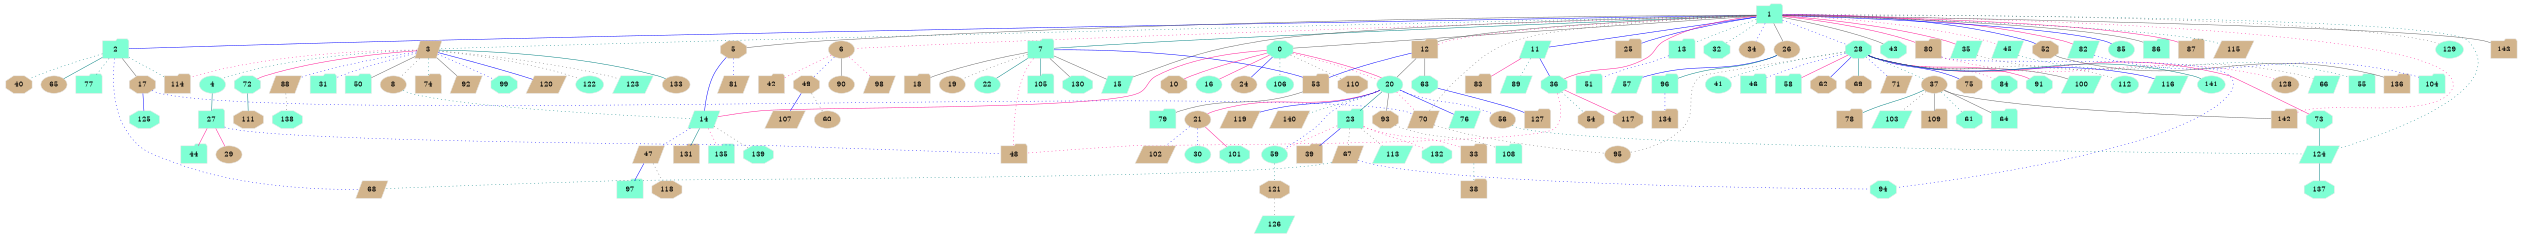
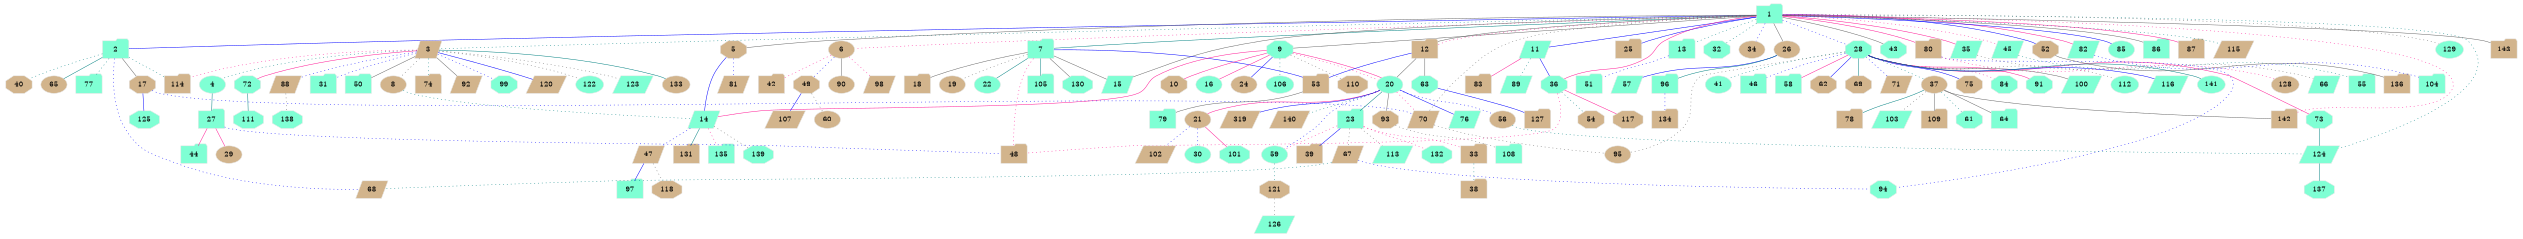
(1280, 50) -> (1280, 50)
(248, 120) -> (248, 120)
(1240, 120) -> (1240, 120)
